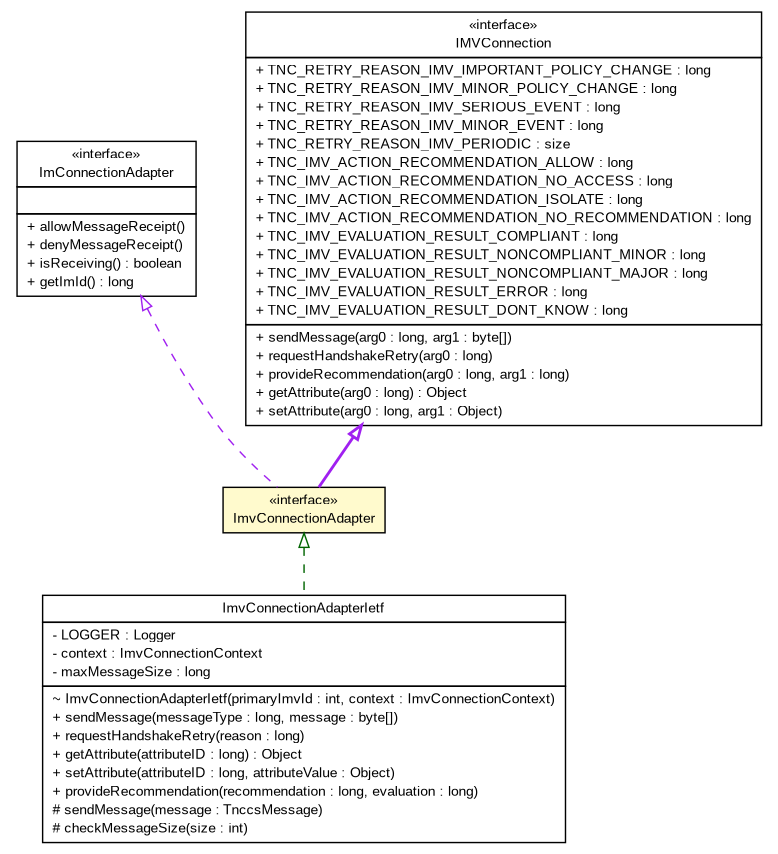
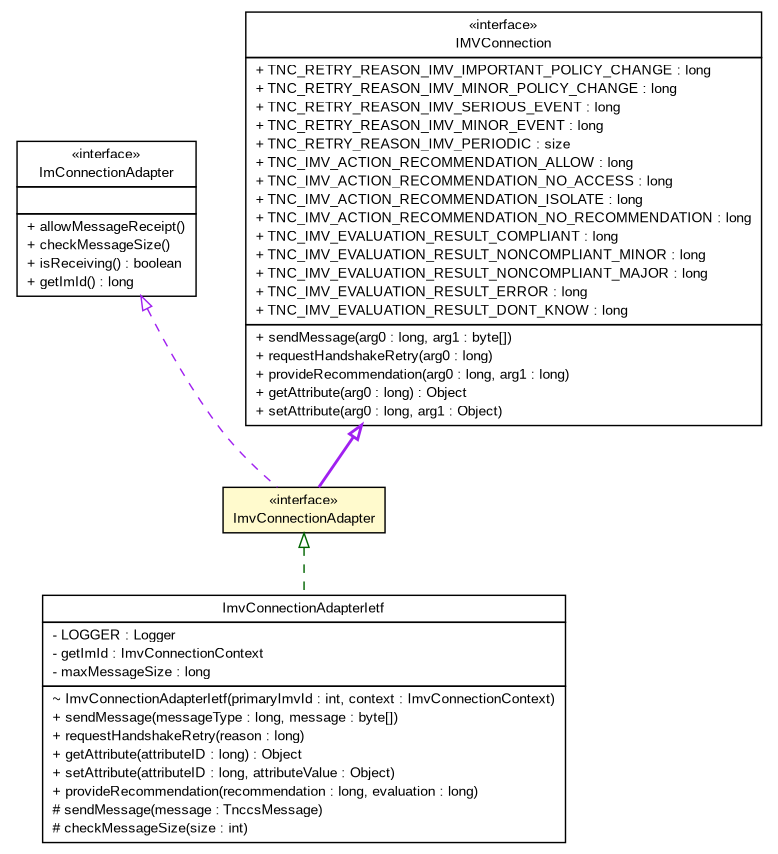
(105, 245) -> (99, 245)
(158, 654) -> (158, 654)
